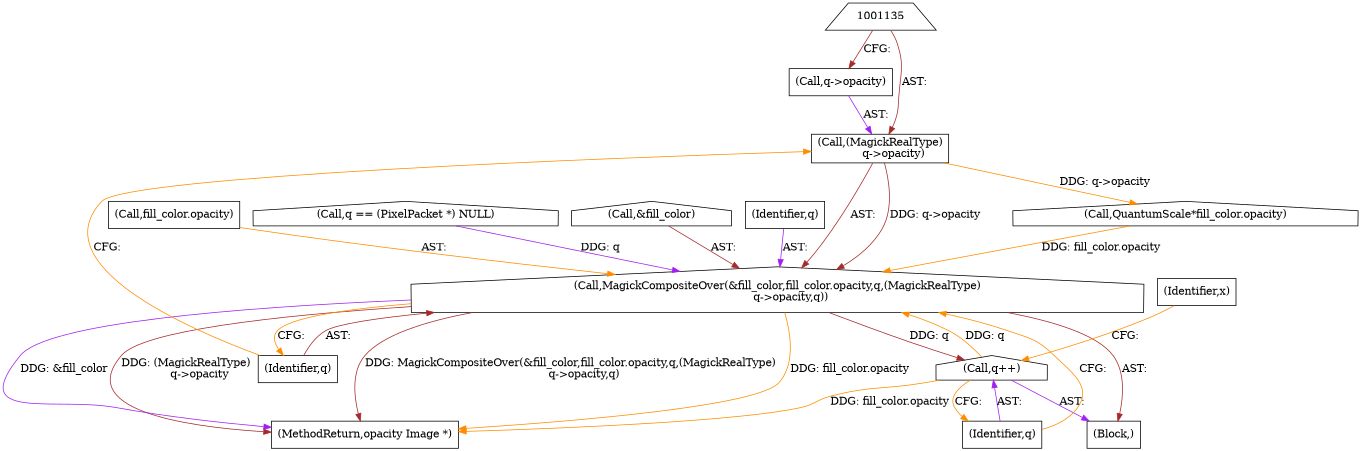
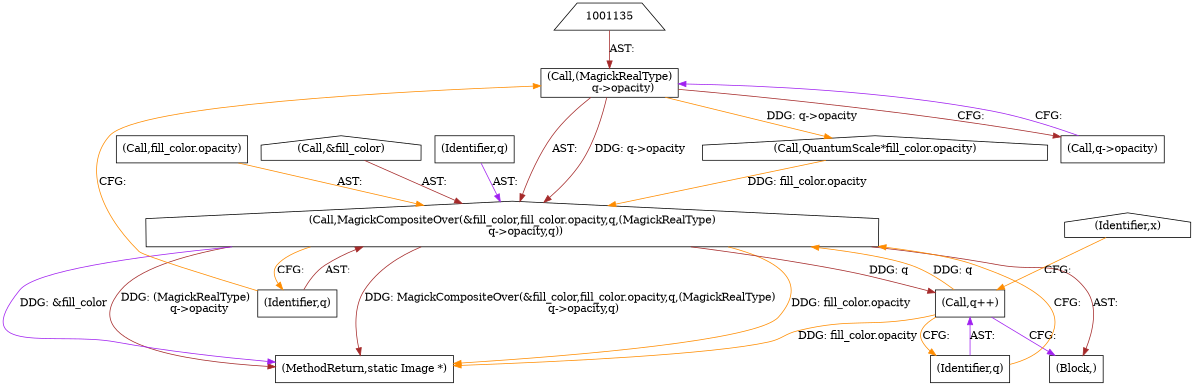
(863, 46) -> (866, 109)
(878, 115) -> (1050, 117)
(406, 215) -> none
(1197, 292) -> (1128, 226)
(992, 369) -> (970, 303)
(1074, 402) -> (1044, 336)
(365, 435) -> (364, 369)
